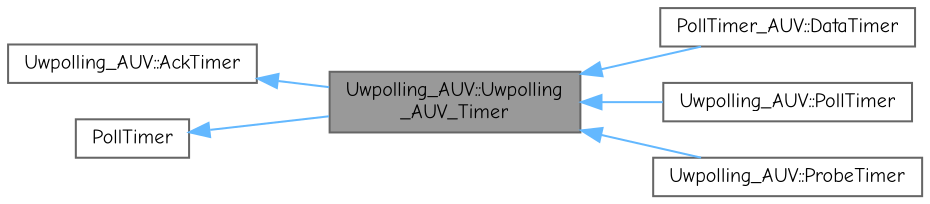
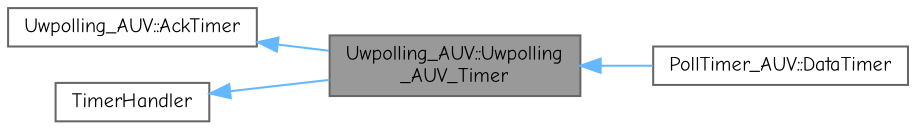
(788, 102) -> none
(132, 139) -> (132, 102)
(788, 177) -> none
